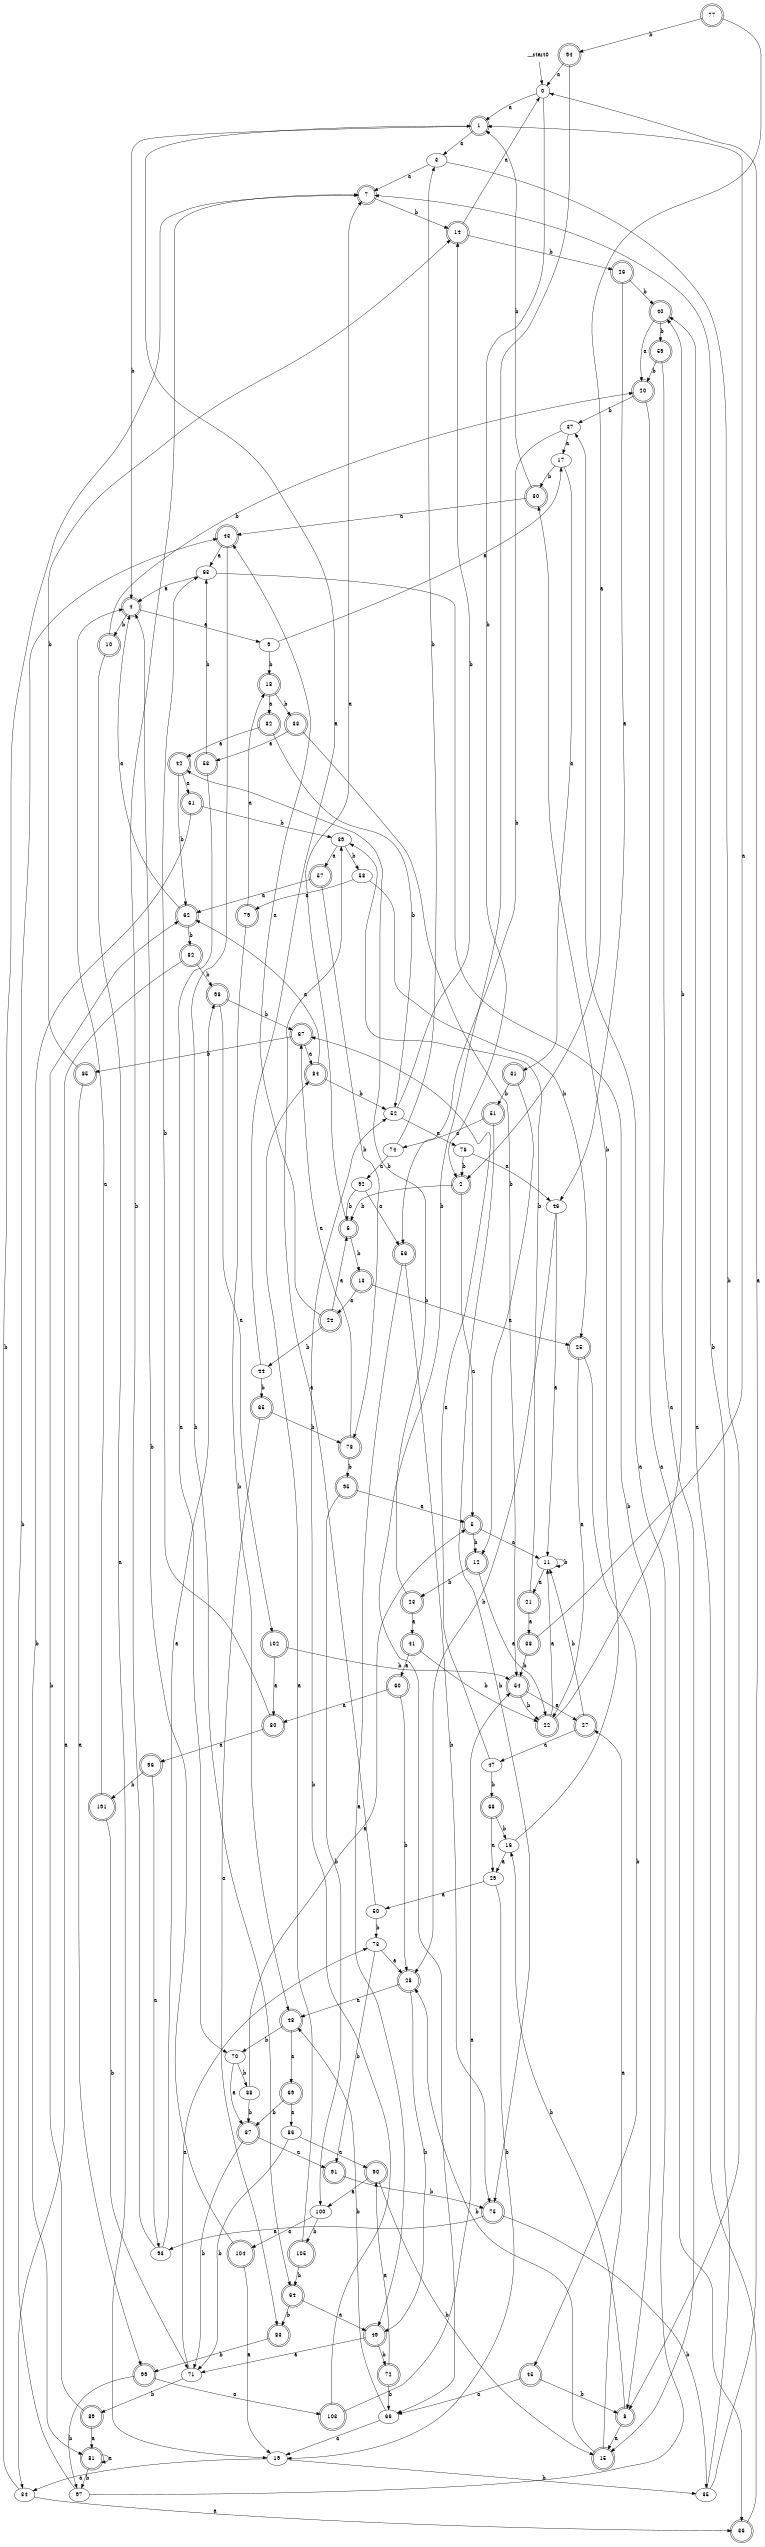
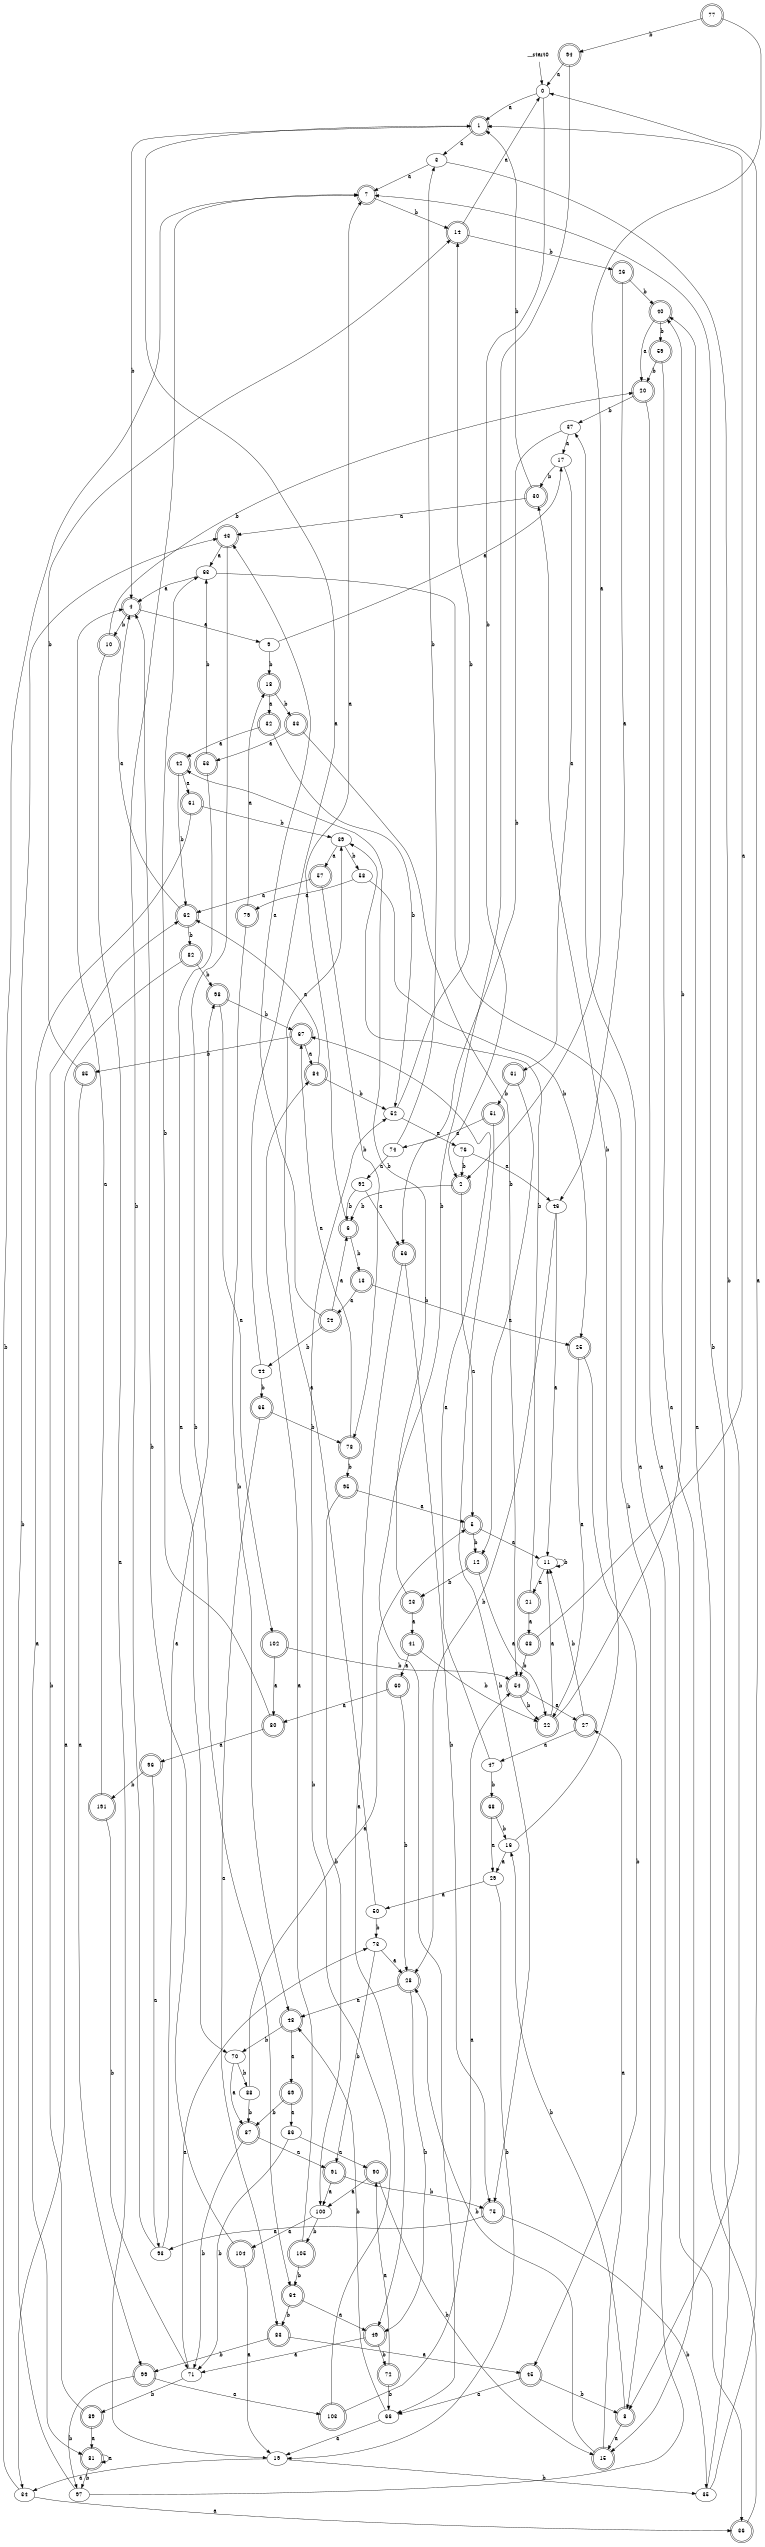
(37, 1644) -> (37, 1644)
none -> (328, 2192)
none -> (403, 2355)
